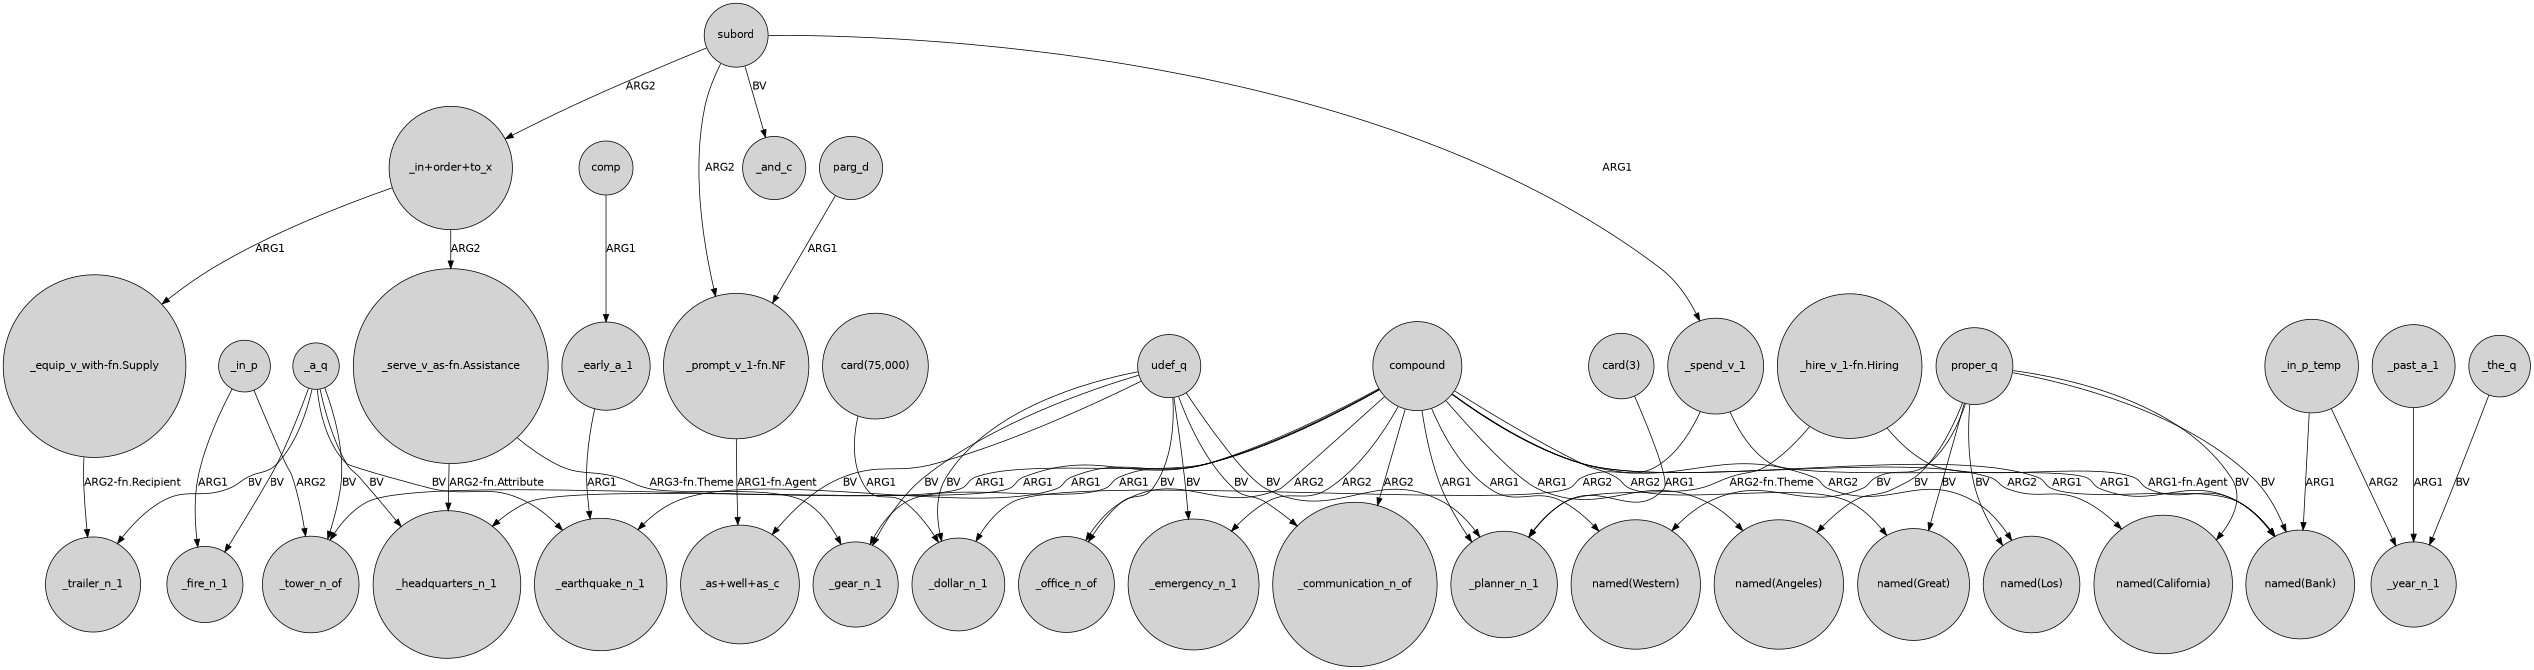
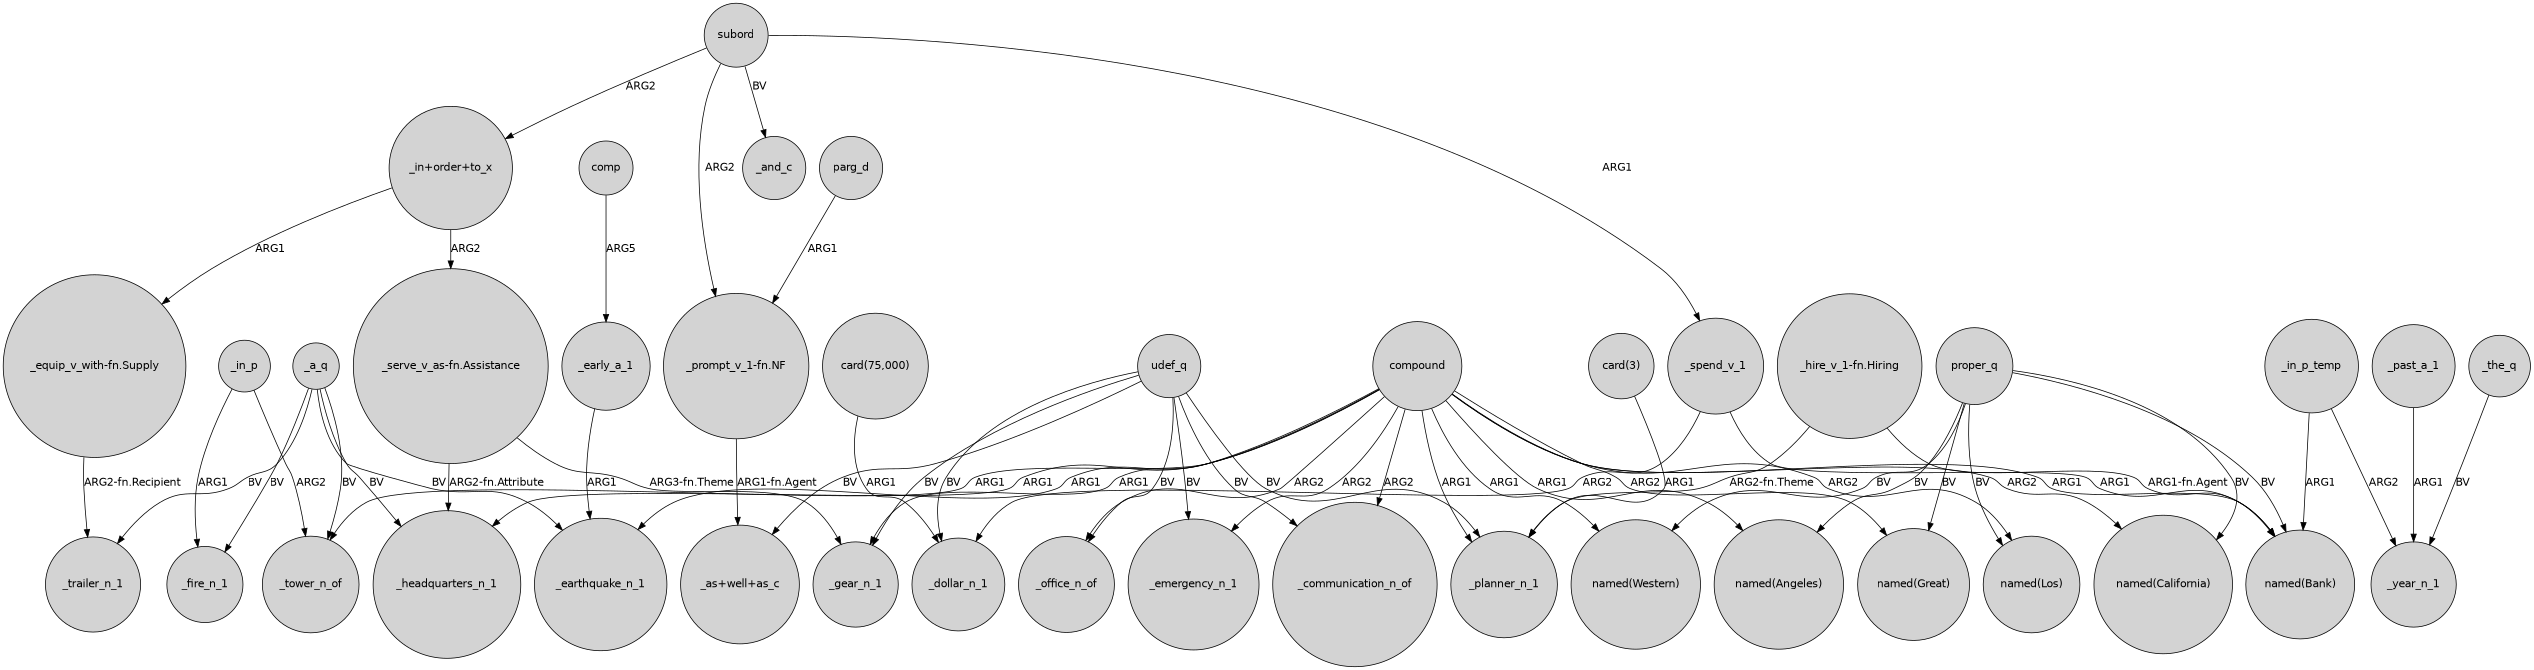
(621, 249) -> (621, 249)
